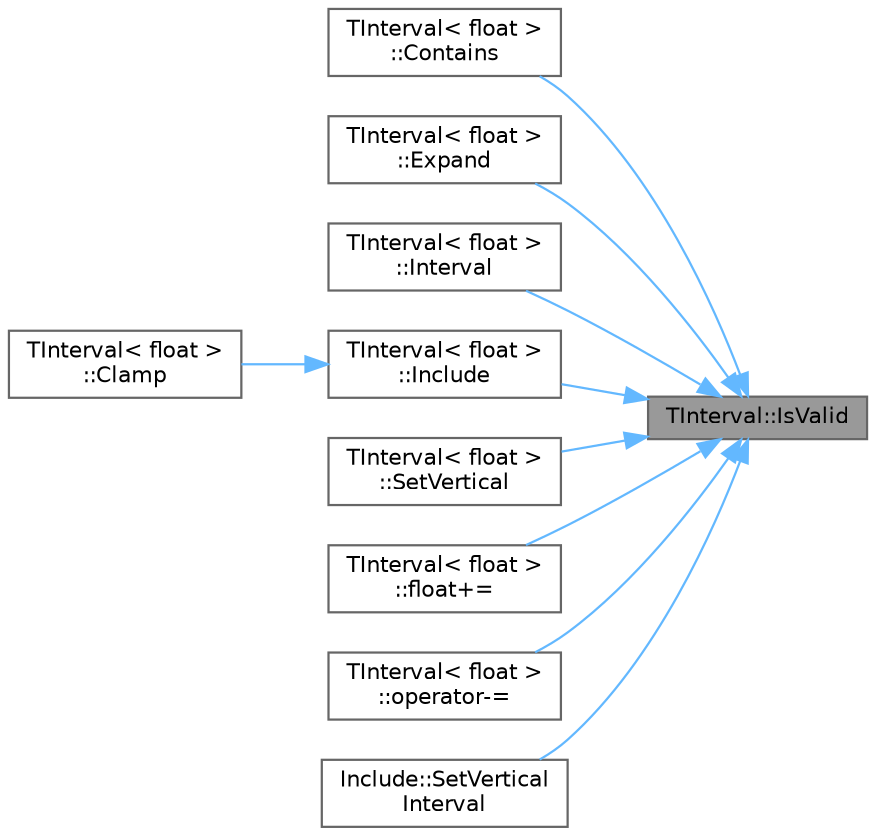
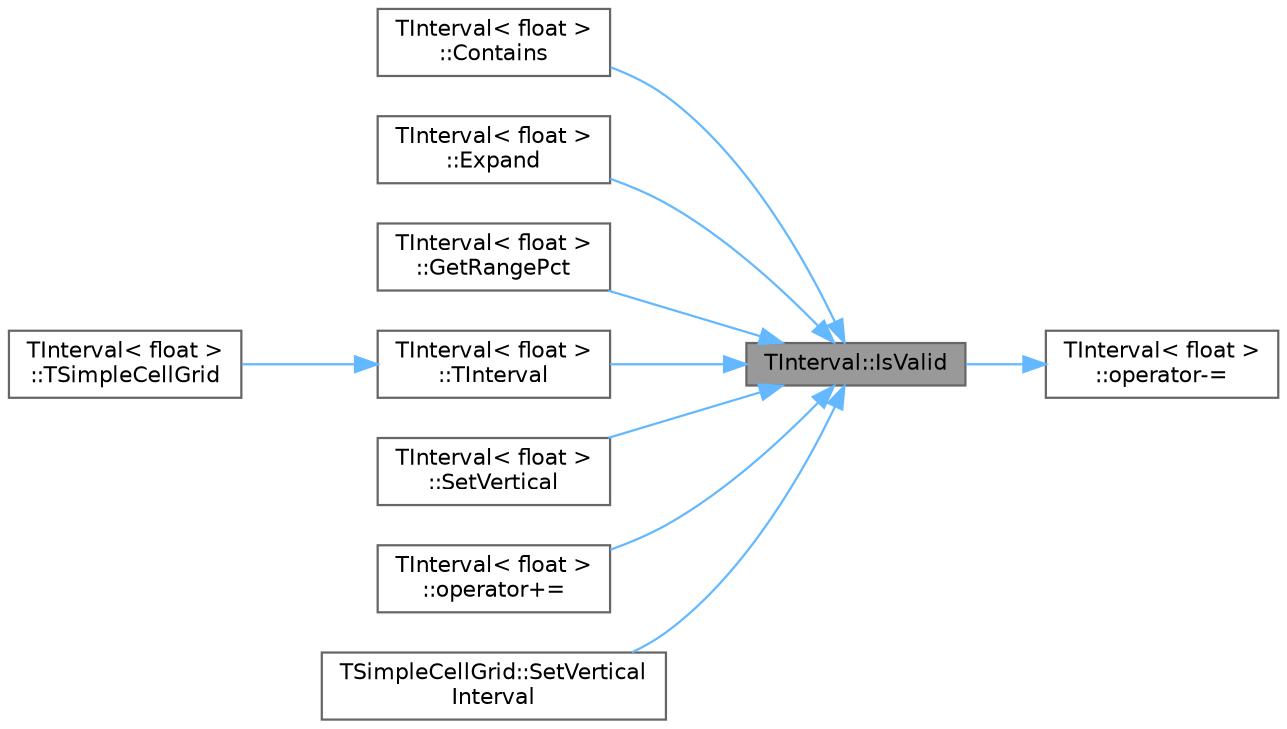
(445, 257) -> (494, 257)
(125, 364) -> (125, 364)
(445, 364) -> (494, 364)
(642, 565) -> (995, 364)
(445, 579) -> (494, 579)
(445, 793) -> (494, 686)
